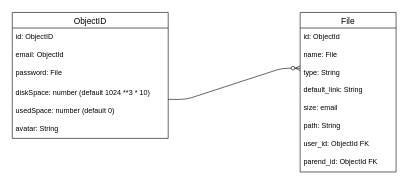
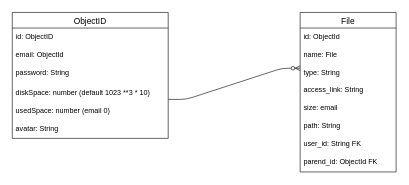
(40, 72) -> (45, 72)
(338, 90) -> (337, 90)
(90, 92) -> (90, 92)
(69, 110) -> (64, 110)
(340, 144) -> (335, 144)
